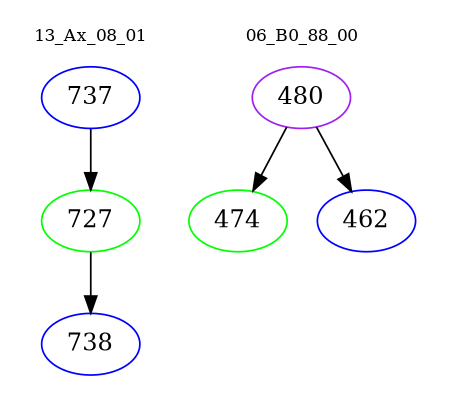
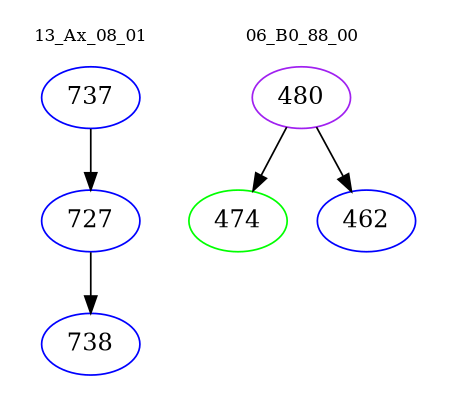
(91, 221) -> (91, 221)
